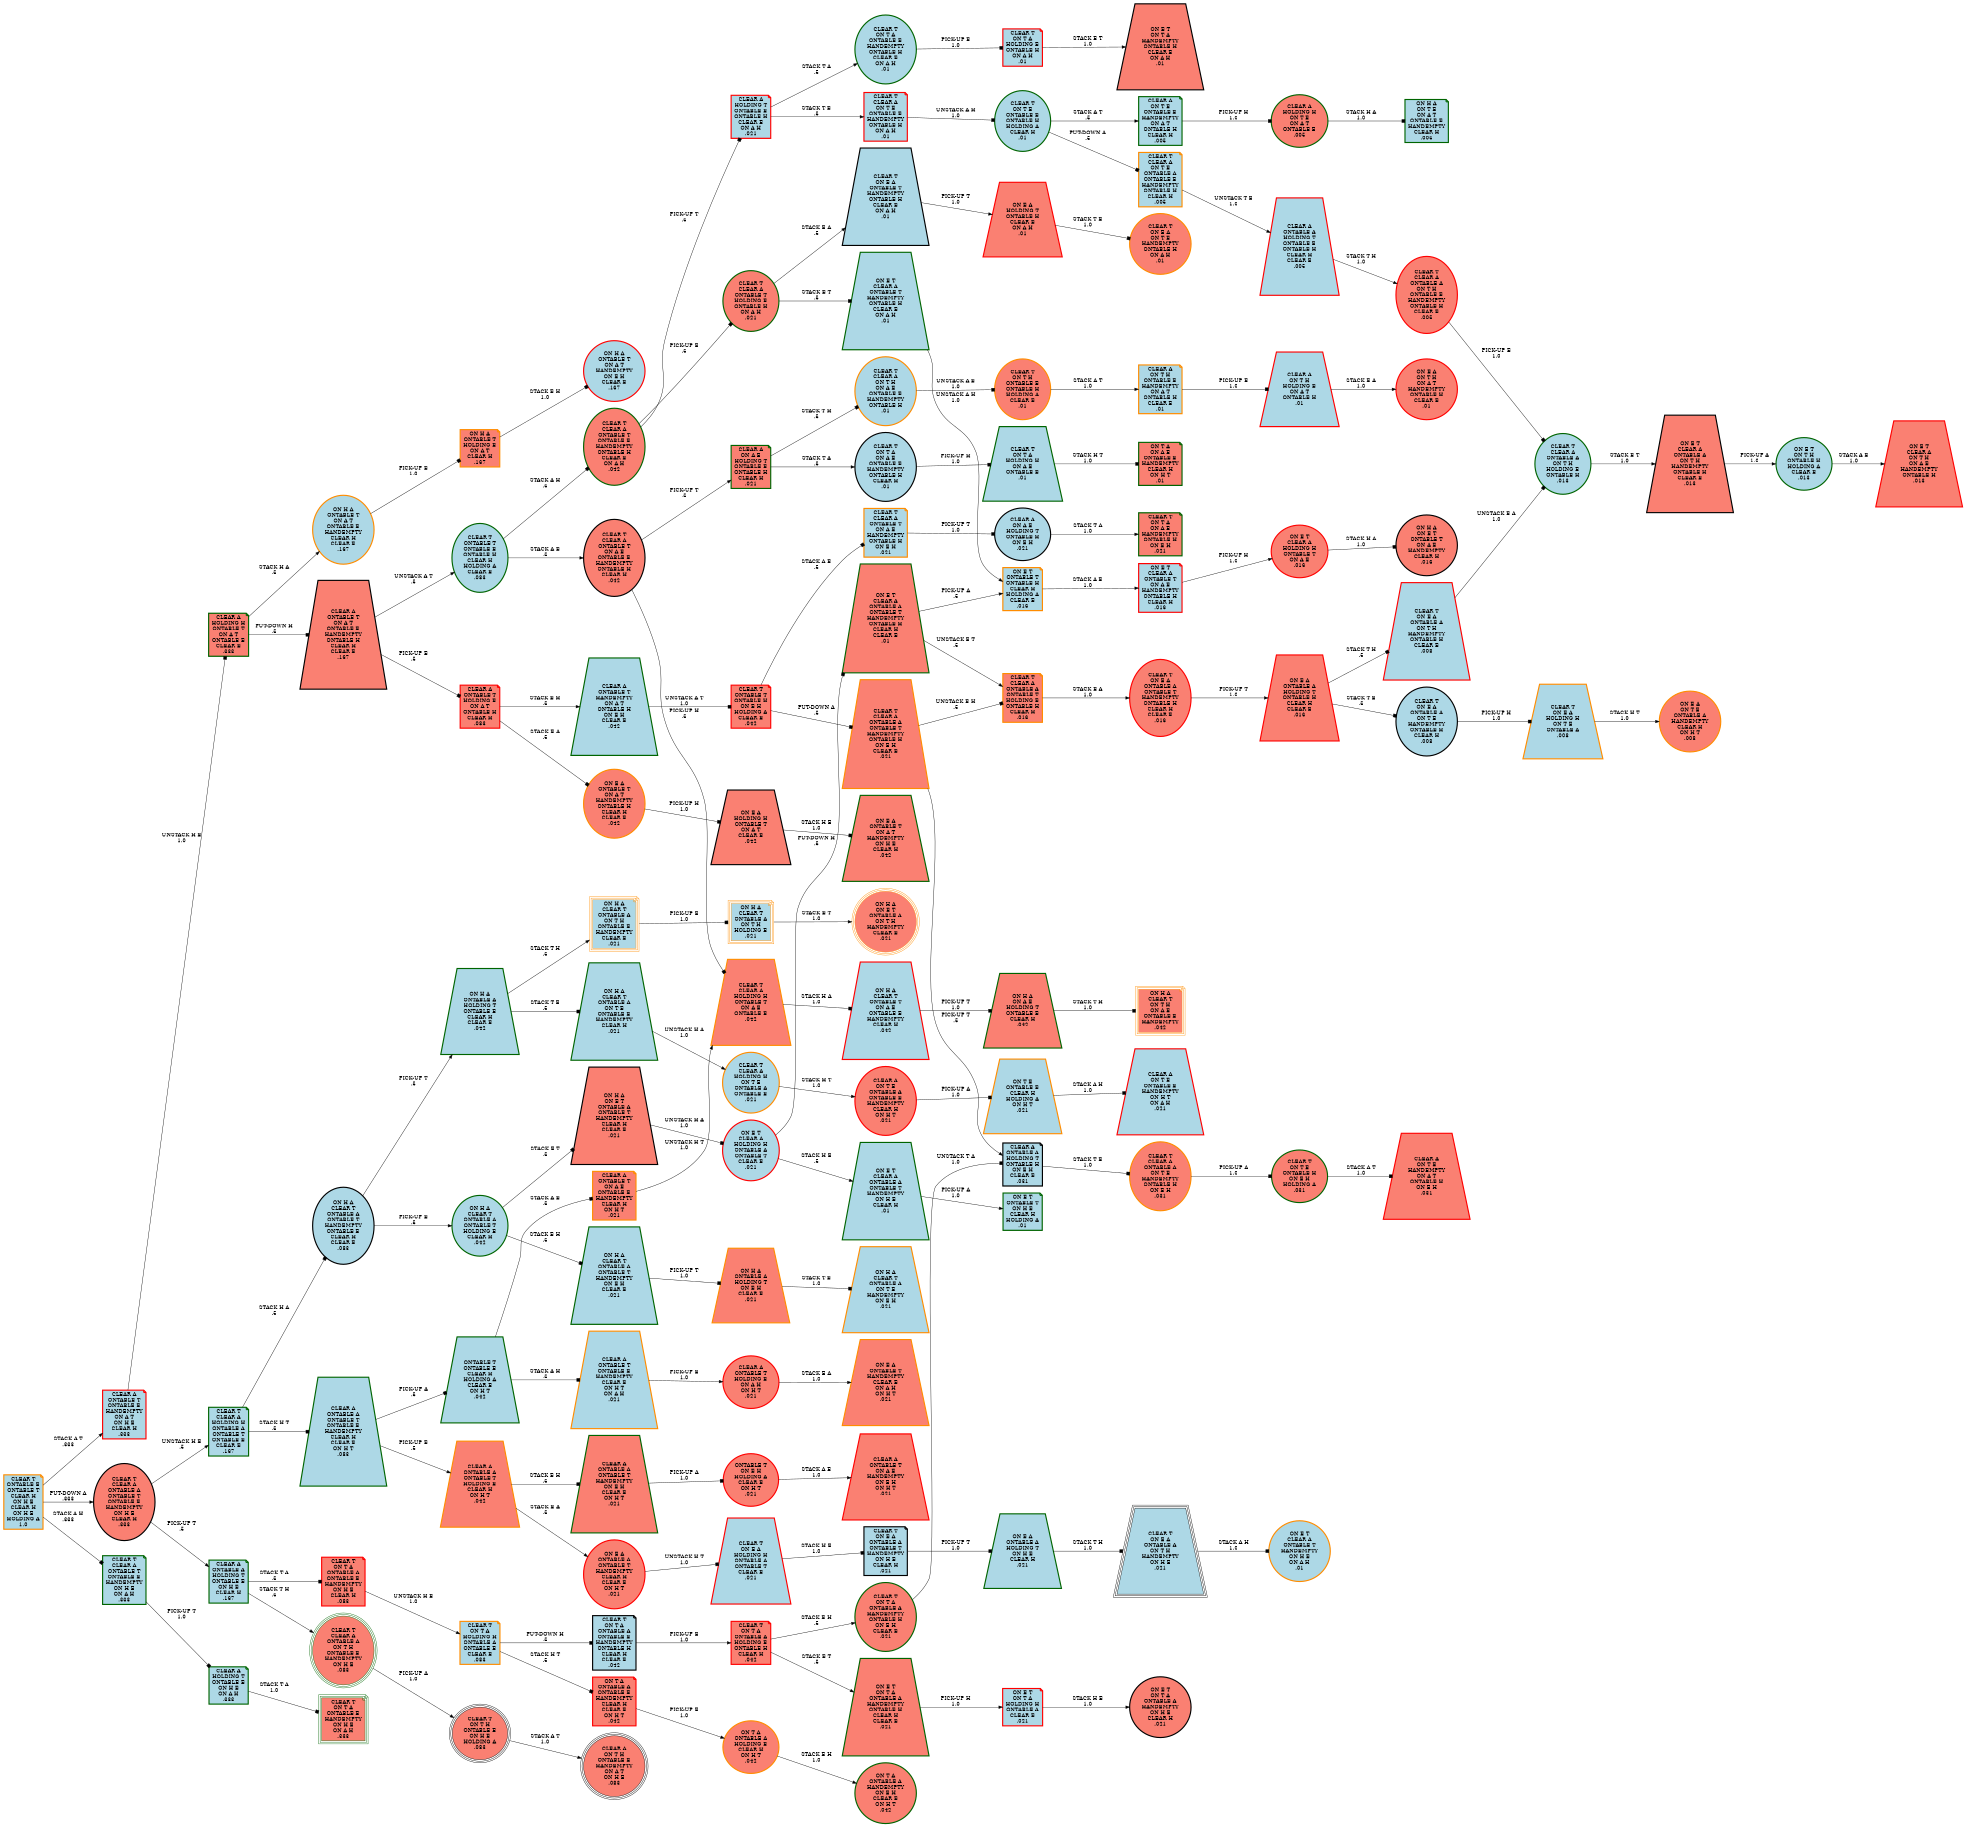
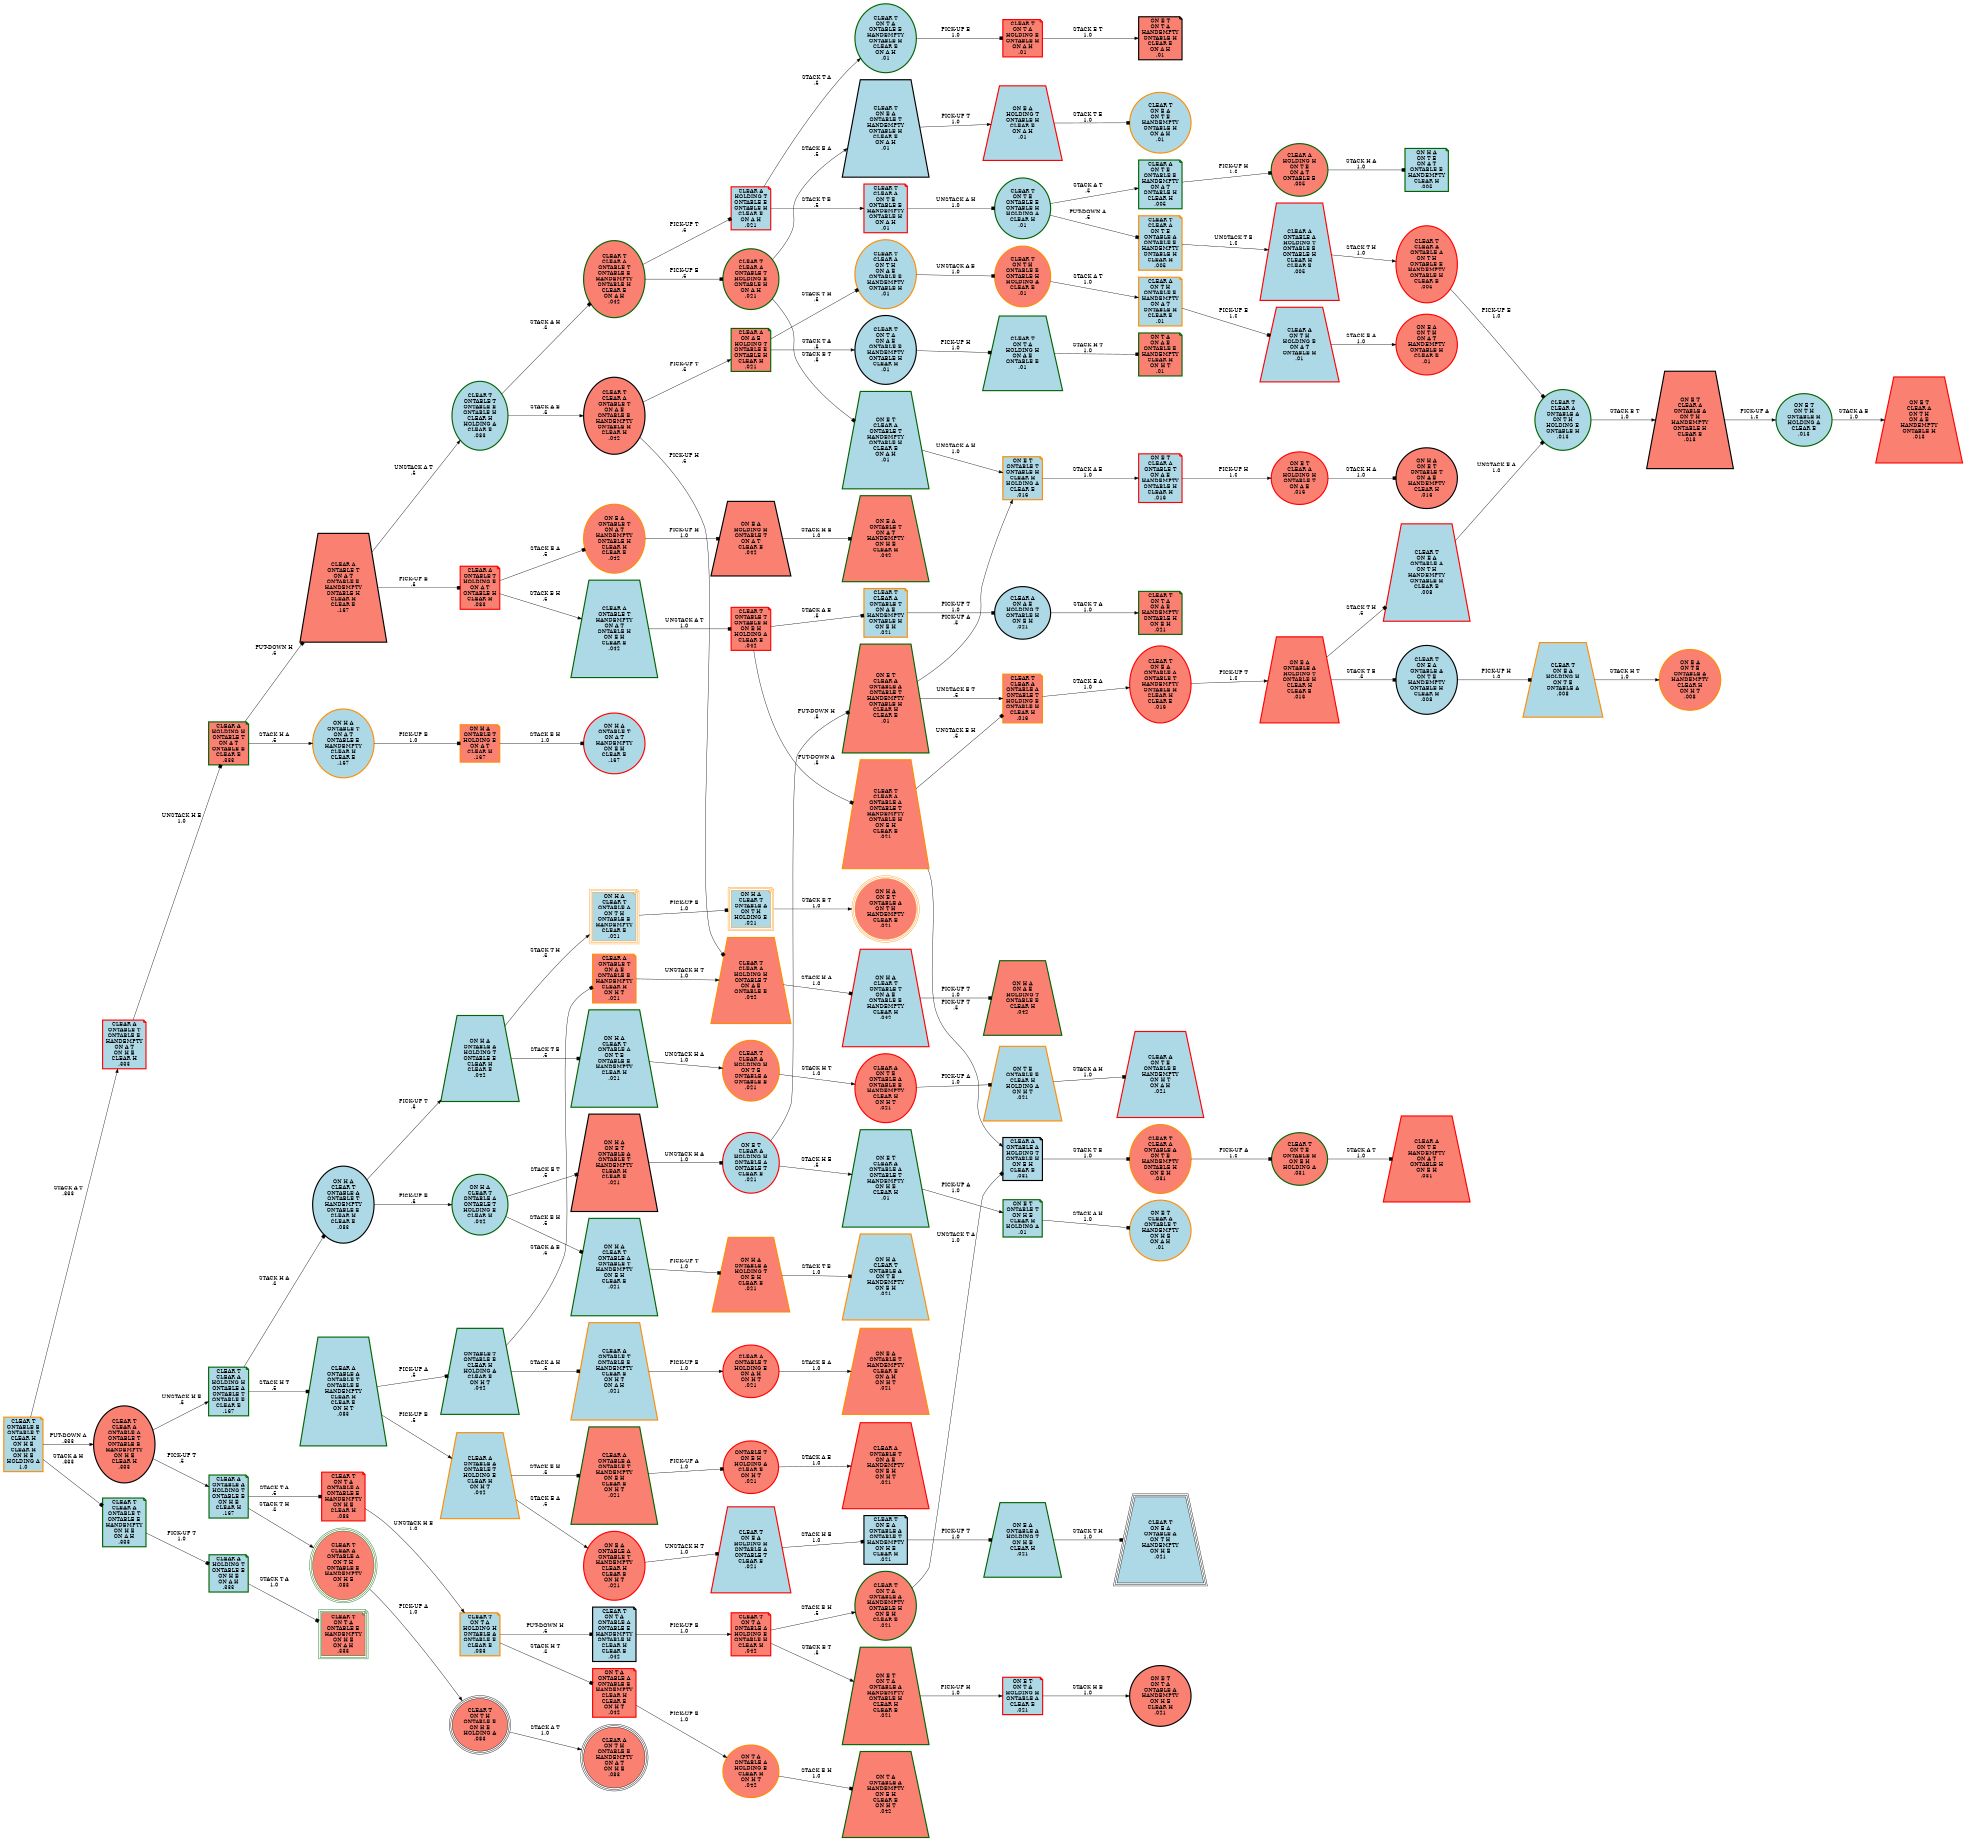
(1160, 47) -> (1160, 38)
(1023, 48) -> (1023, 38)
(1023, 220) -> (1023, 123)
(1160, 244) -> (1160, 123)
(1160, 1011) -> none
(751, 1083) -> (751, 1071)
(480, 1484) -> (480, 1476)
(1231, 1551) -> (1084, 1224)
(815, 1769) -> (814, 1782)
(886, 1793) -> (886, 1795)
